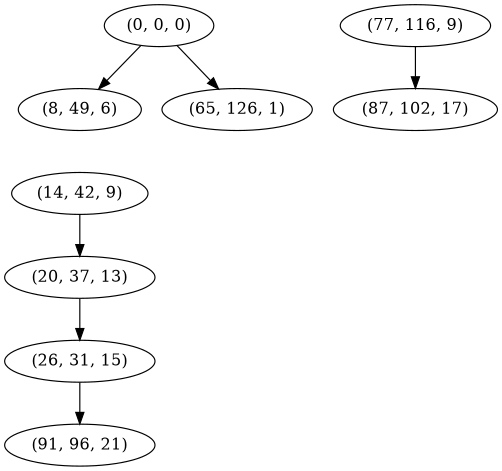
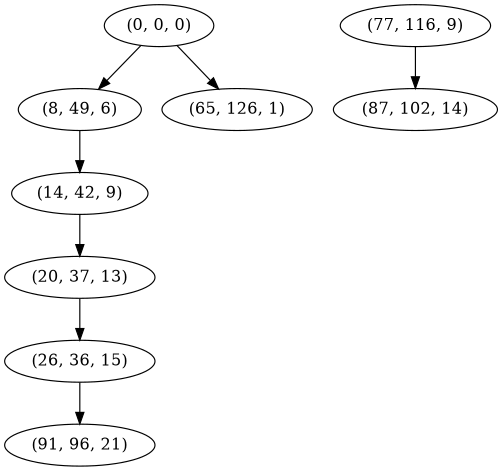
(415, 110) -> (415, 110)
none -> (80, 146)
(80, 361) -> (80, 361)
